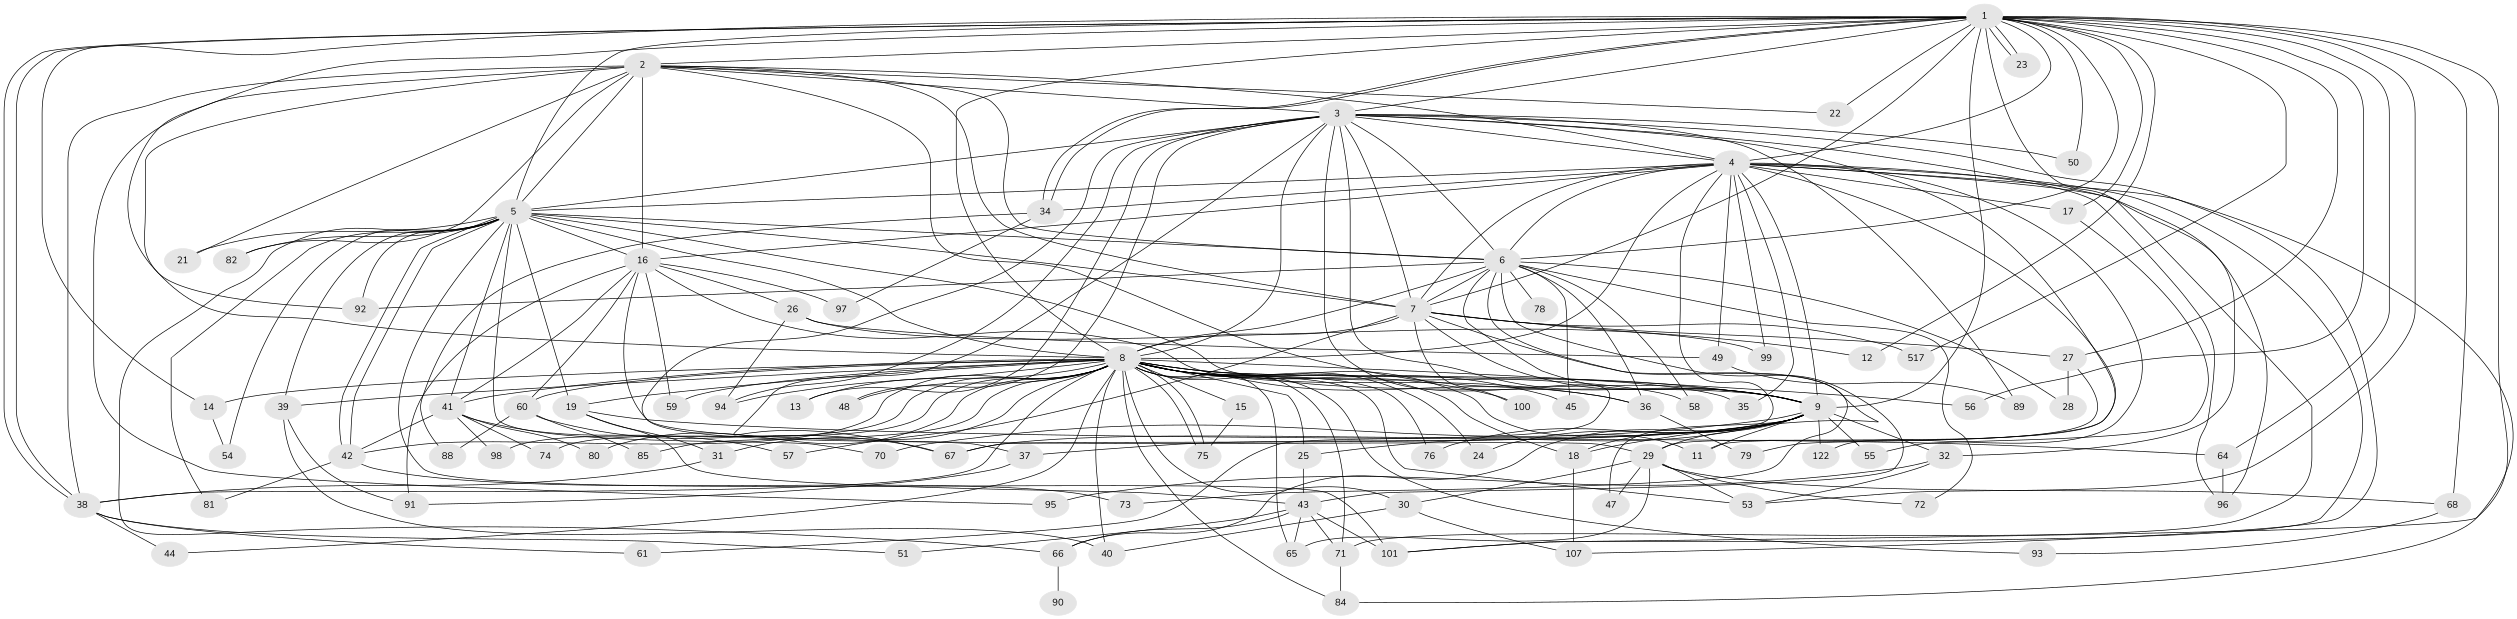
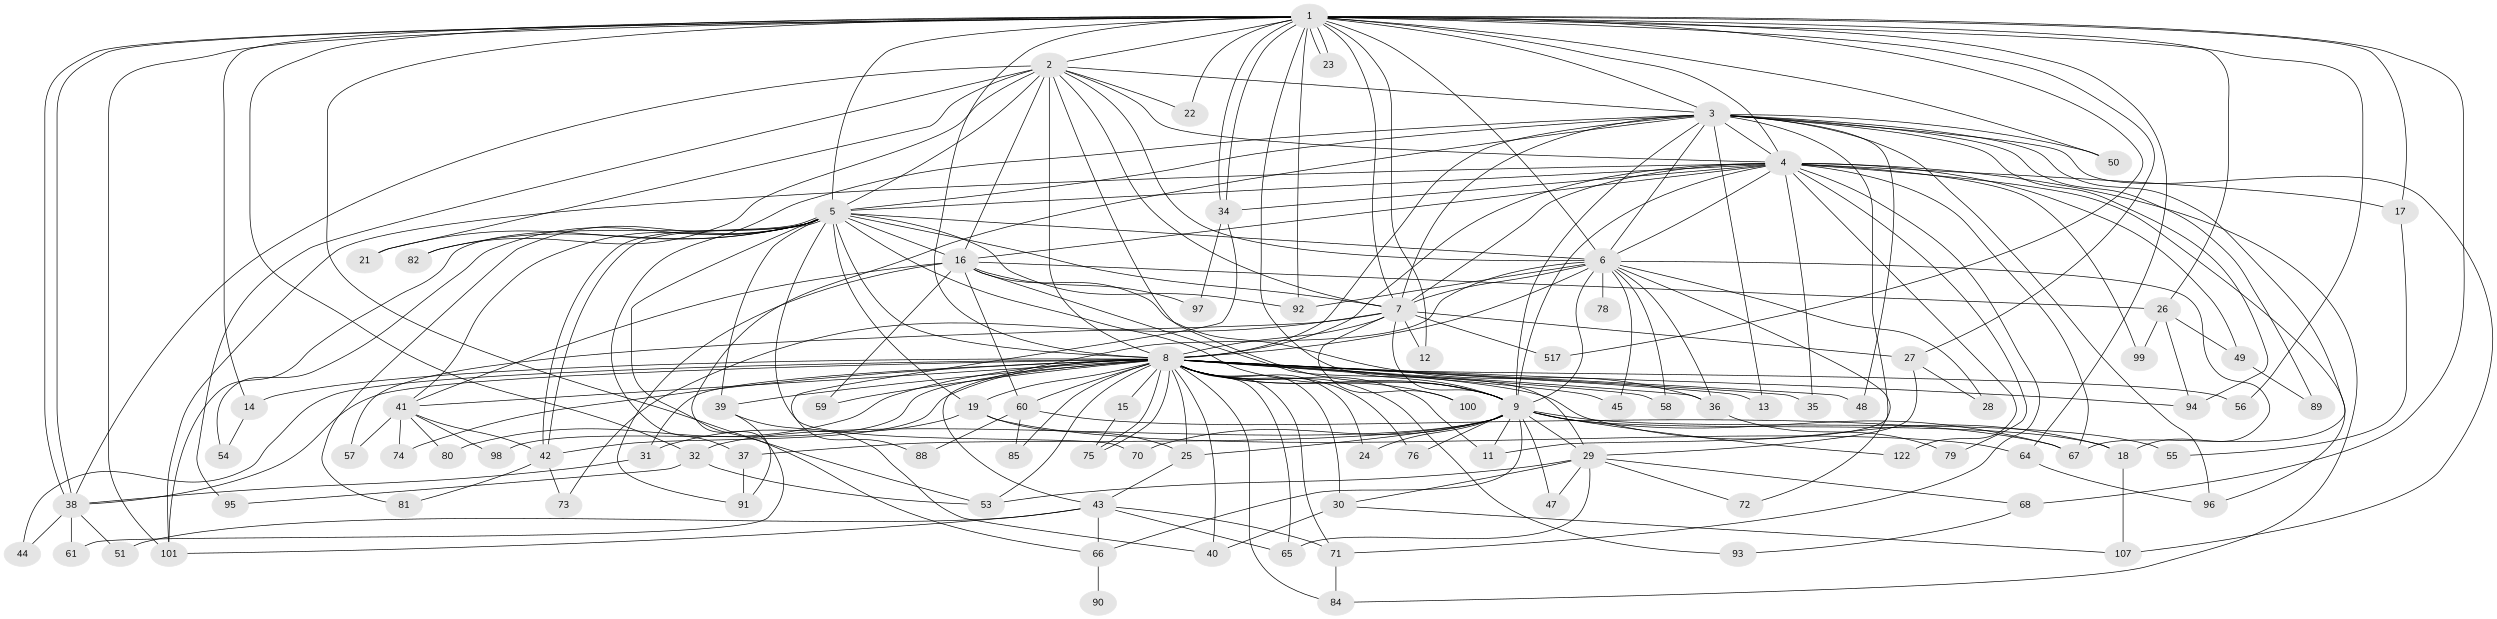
none -> (1903, 28)
(785, 481) -> (1080, 432)
